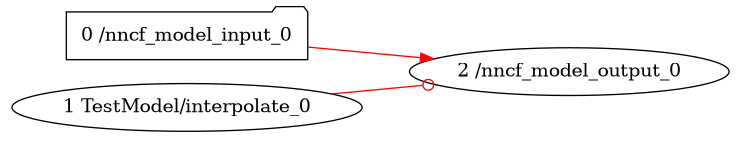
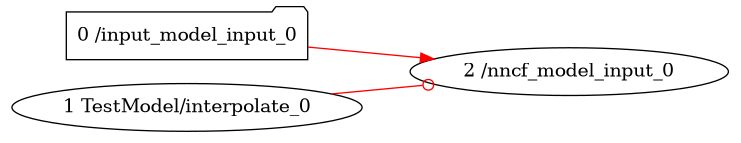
(187, 36) -> (187, 36)
(569, 72) -> (569, 72)
